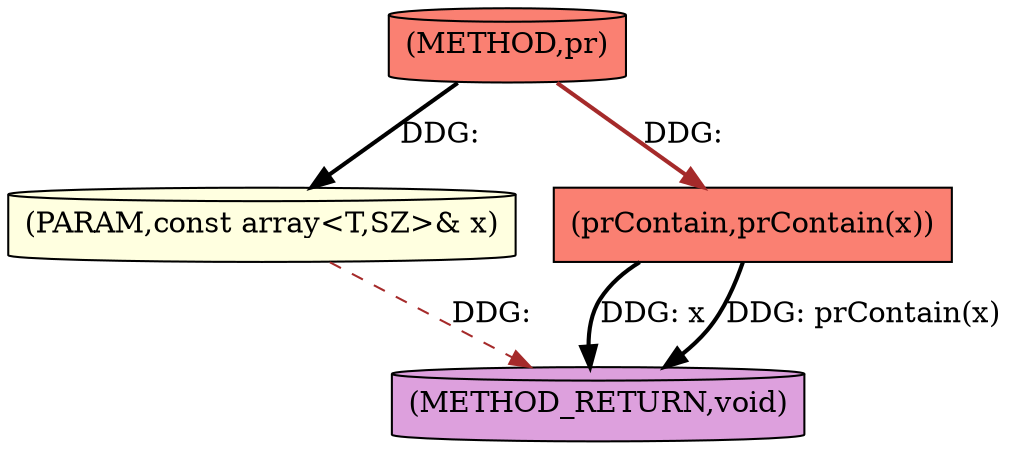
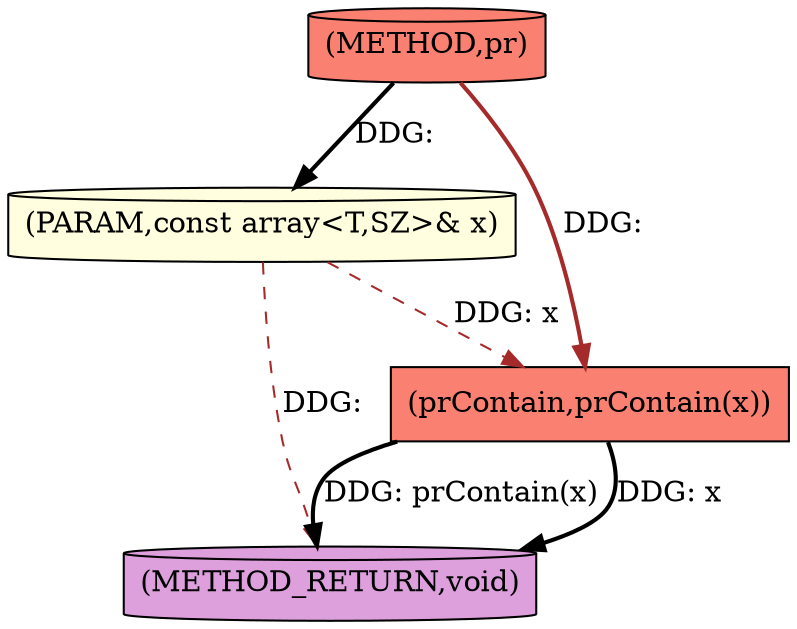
none -> (416, 310)
